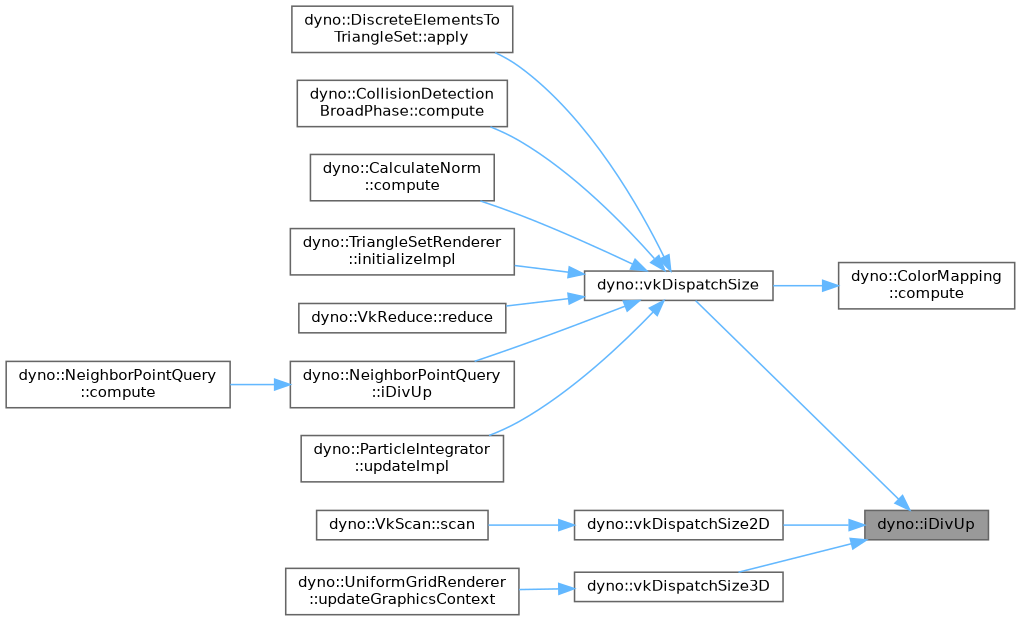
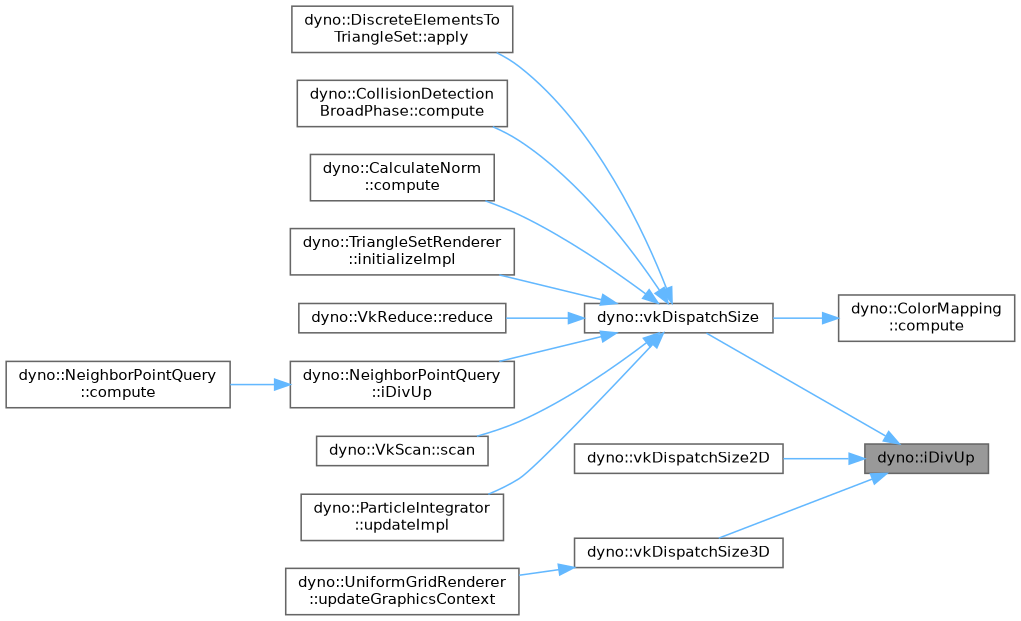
(523, 525) -> (566, 397)
